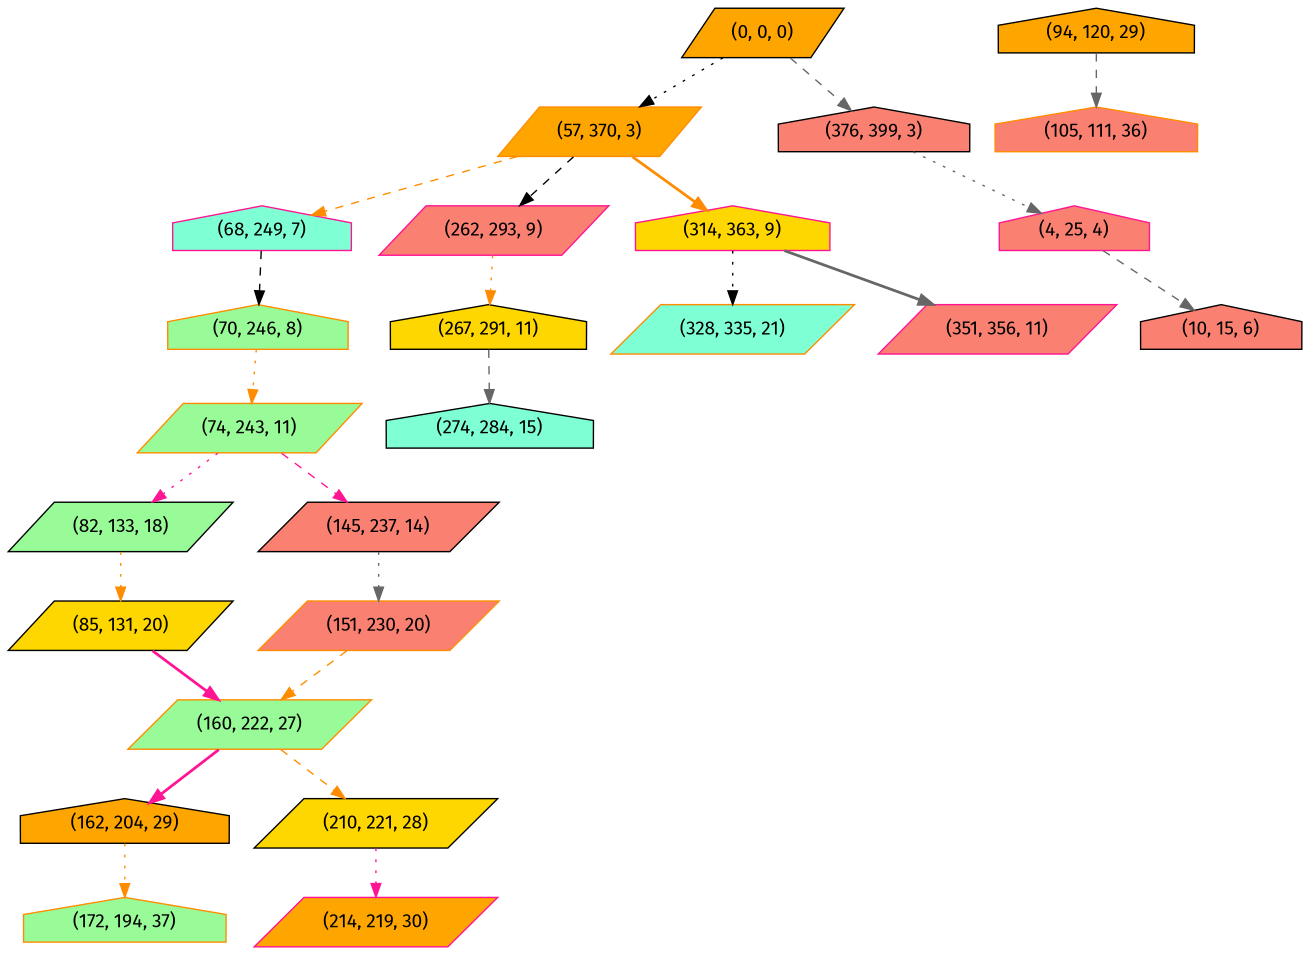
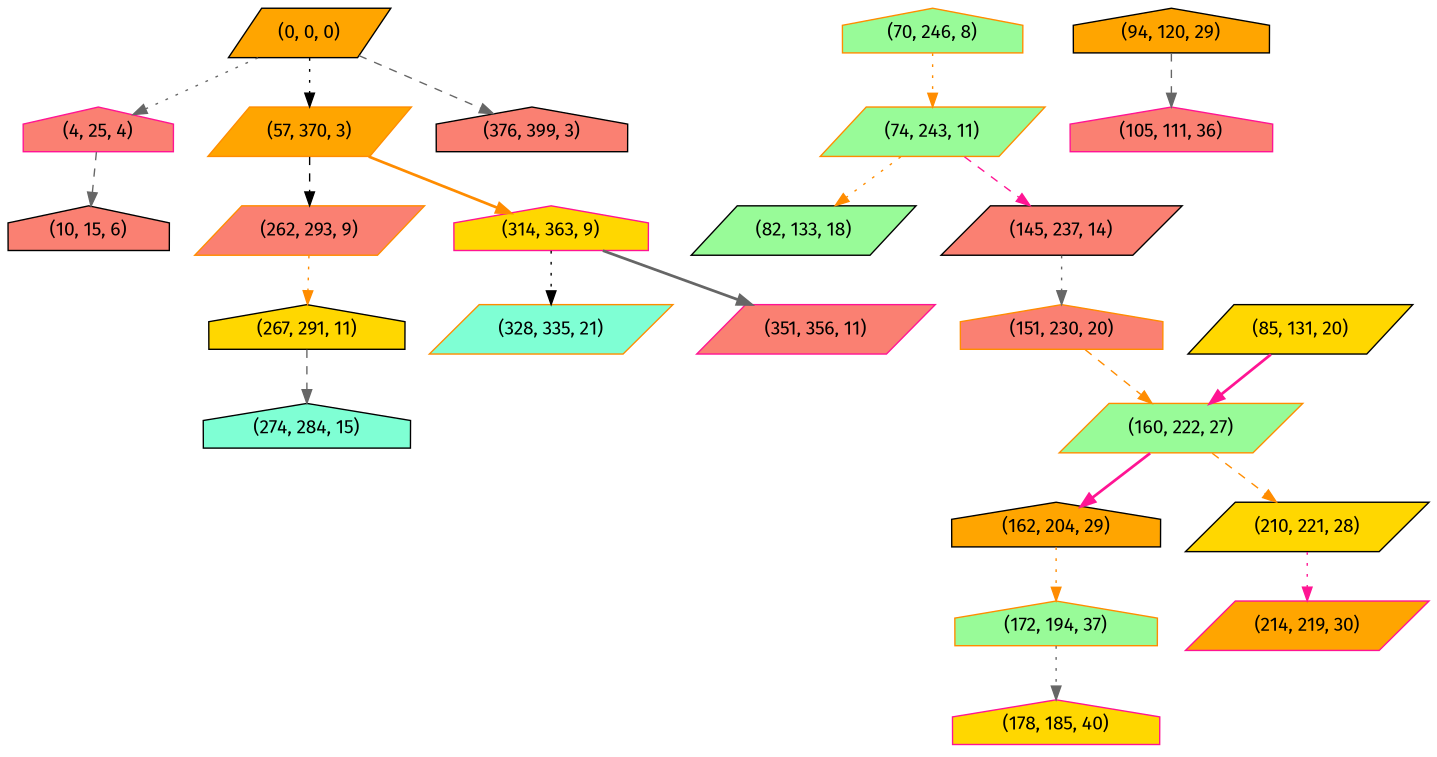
(1096, 132) -> (1171, 132)
(971, 180) -> (202, 83)
(262, 231) -> none
(494, 231) -> (310, 231)
(191, 473) -> (874, 177)
(121, 570) -> none
(379, 626) -> (1062, 329)
none -> (1056, 725)
